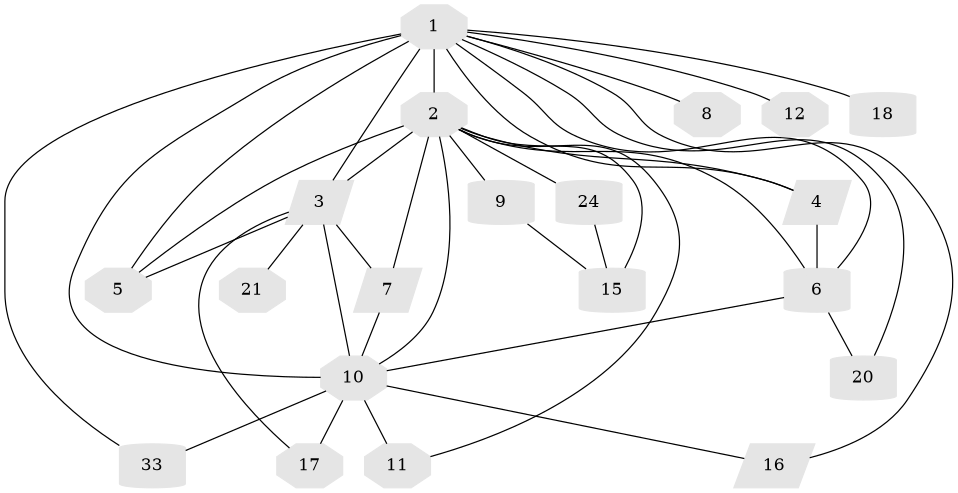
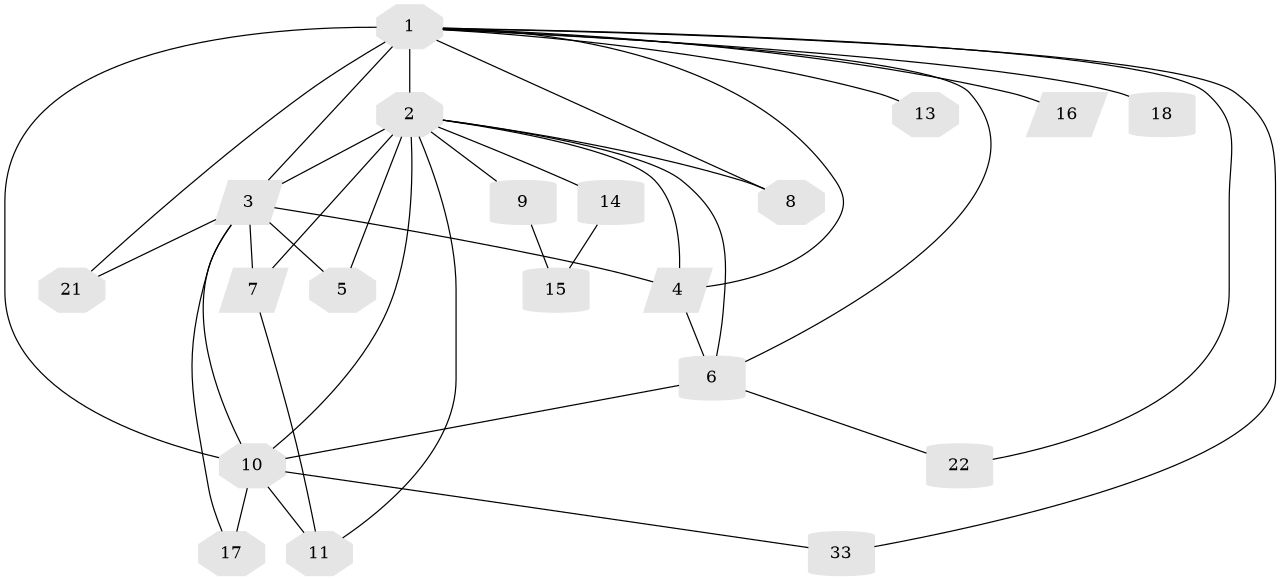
(795, 115) -> (926, 115)
(256, 138) -> (233, 149)
(630, 177) -> (654, 158)
(589, 202) -> (611, 202)
none -> (465, 241)
(371, 334) -> (291, 421)
(863, 378) -> (960, 466)
(565, 422) -> none
